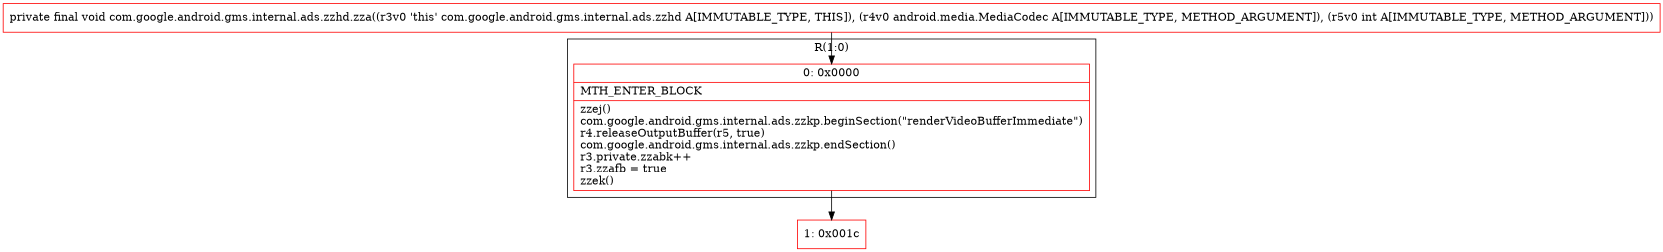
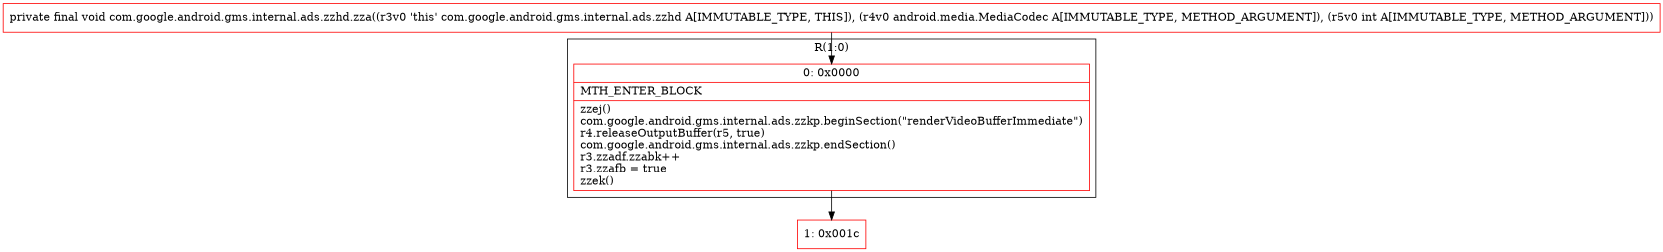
(636, 157) -> (631, 157)
